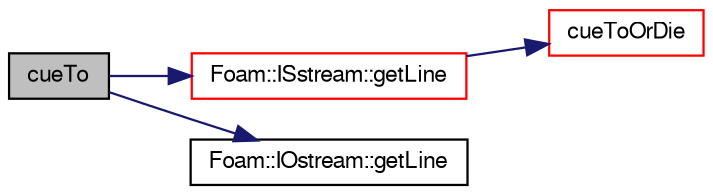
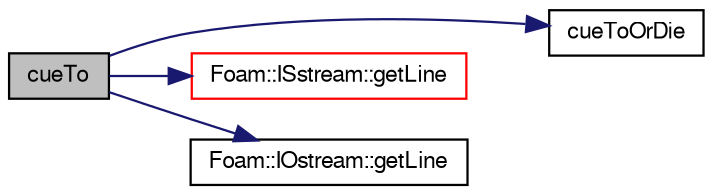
(626, 33) -> (626, 33)
(496, 52) -> (316, 21)
